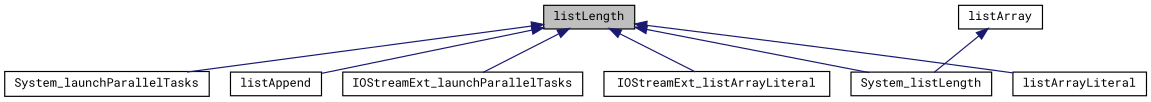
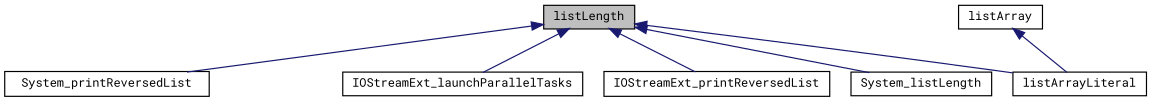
(956, 54) -> (1045, 54)
(107, 84) -> (107, 84)
(276, 84) -> none
(717, 84) -> (717, 84)
